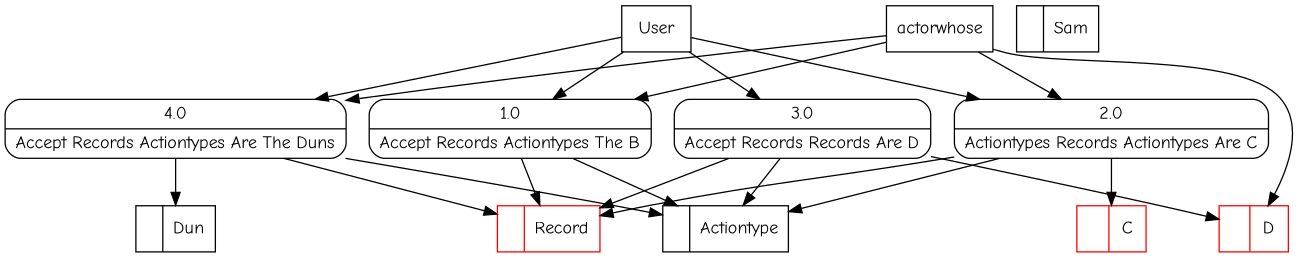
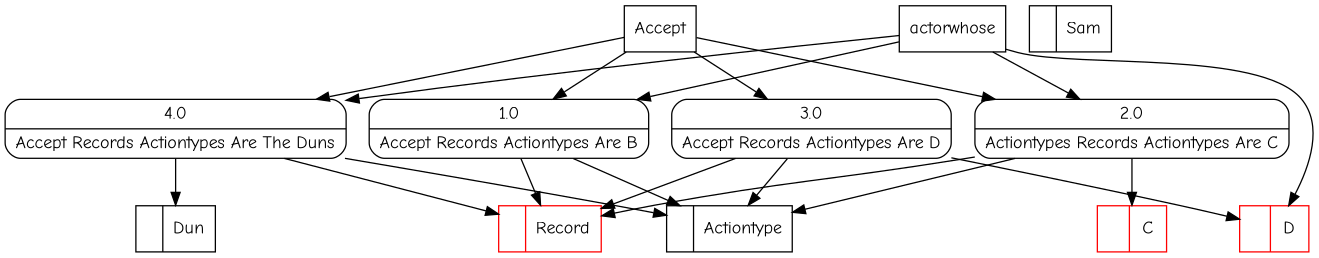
(656, 29) -> (660, 29)
(510, 143) -> (509, 143)
(802, 143) -> (811, 143)
